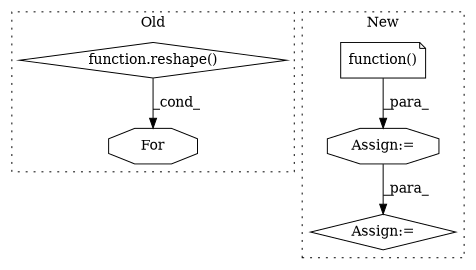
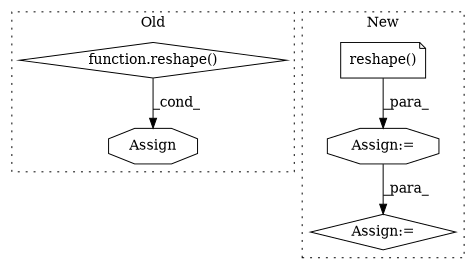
(383, 60) -> (383, 60)
(153, 146) -> (153, 146)
